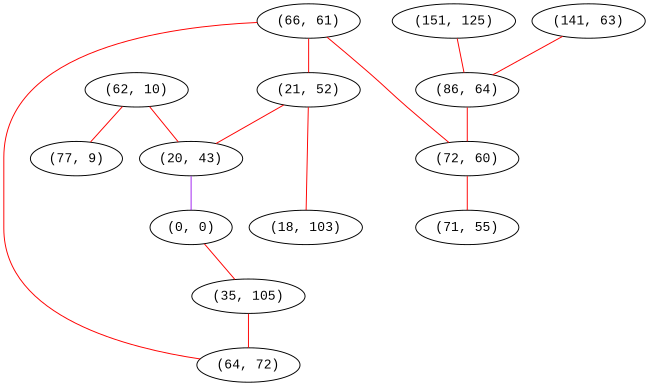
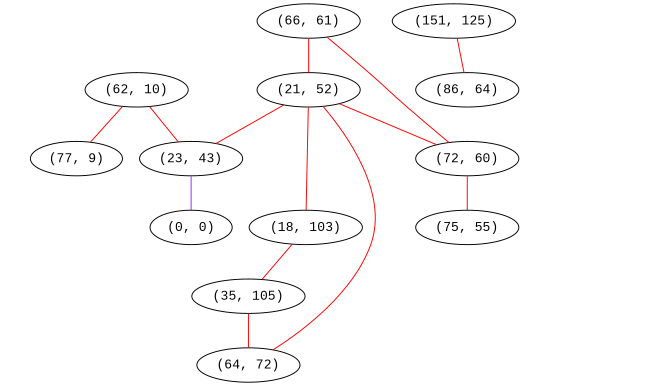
(589, 21) -> none
(467, 124) -> (388, 124)
(191, 159) -> (191, 159)
(4, 163) -> (371, 241)
(467, 227) -> (467, 227)
(220, 262) -> (277, 262)
